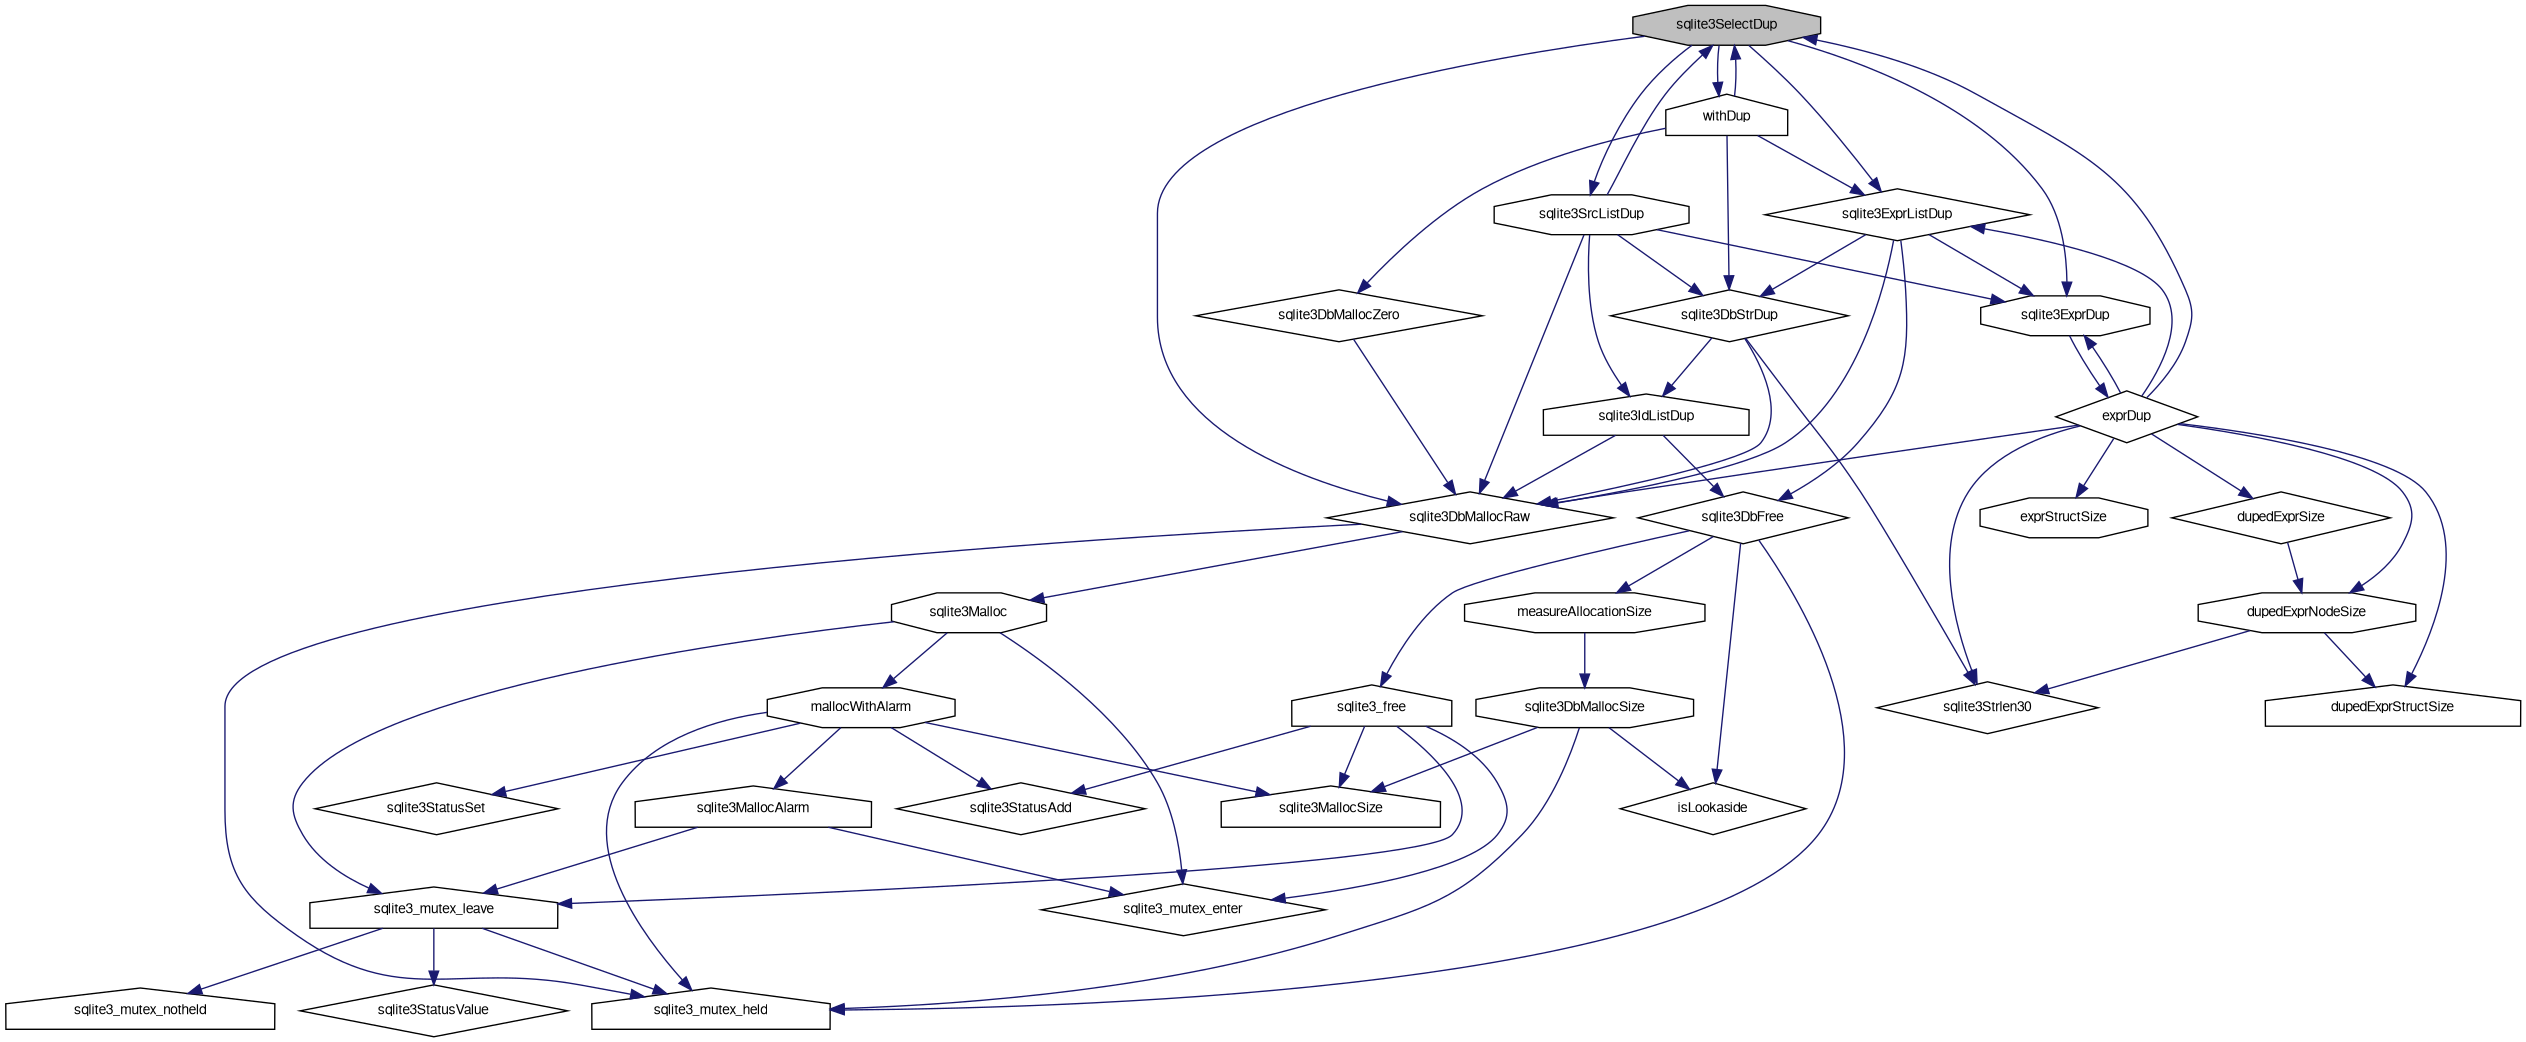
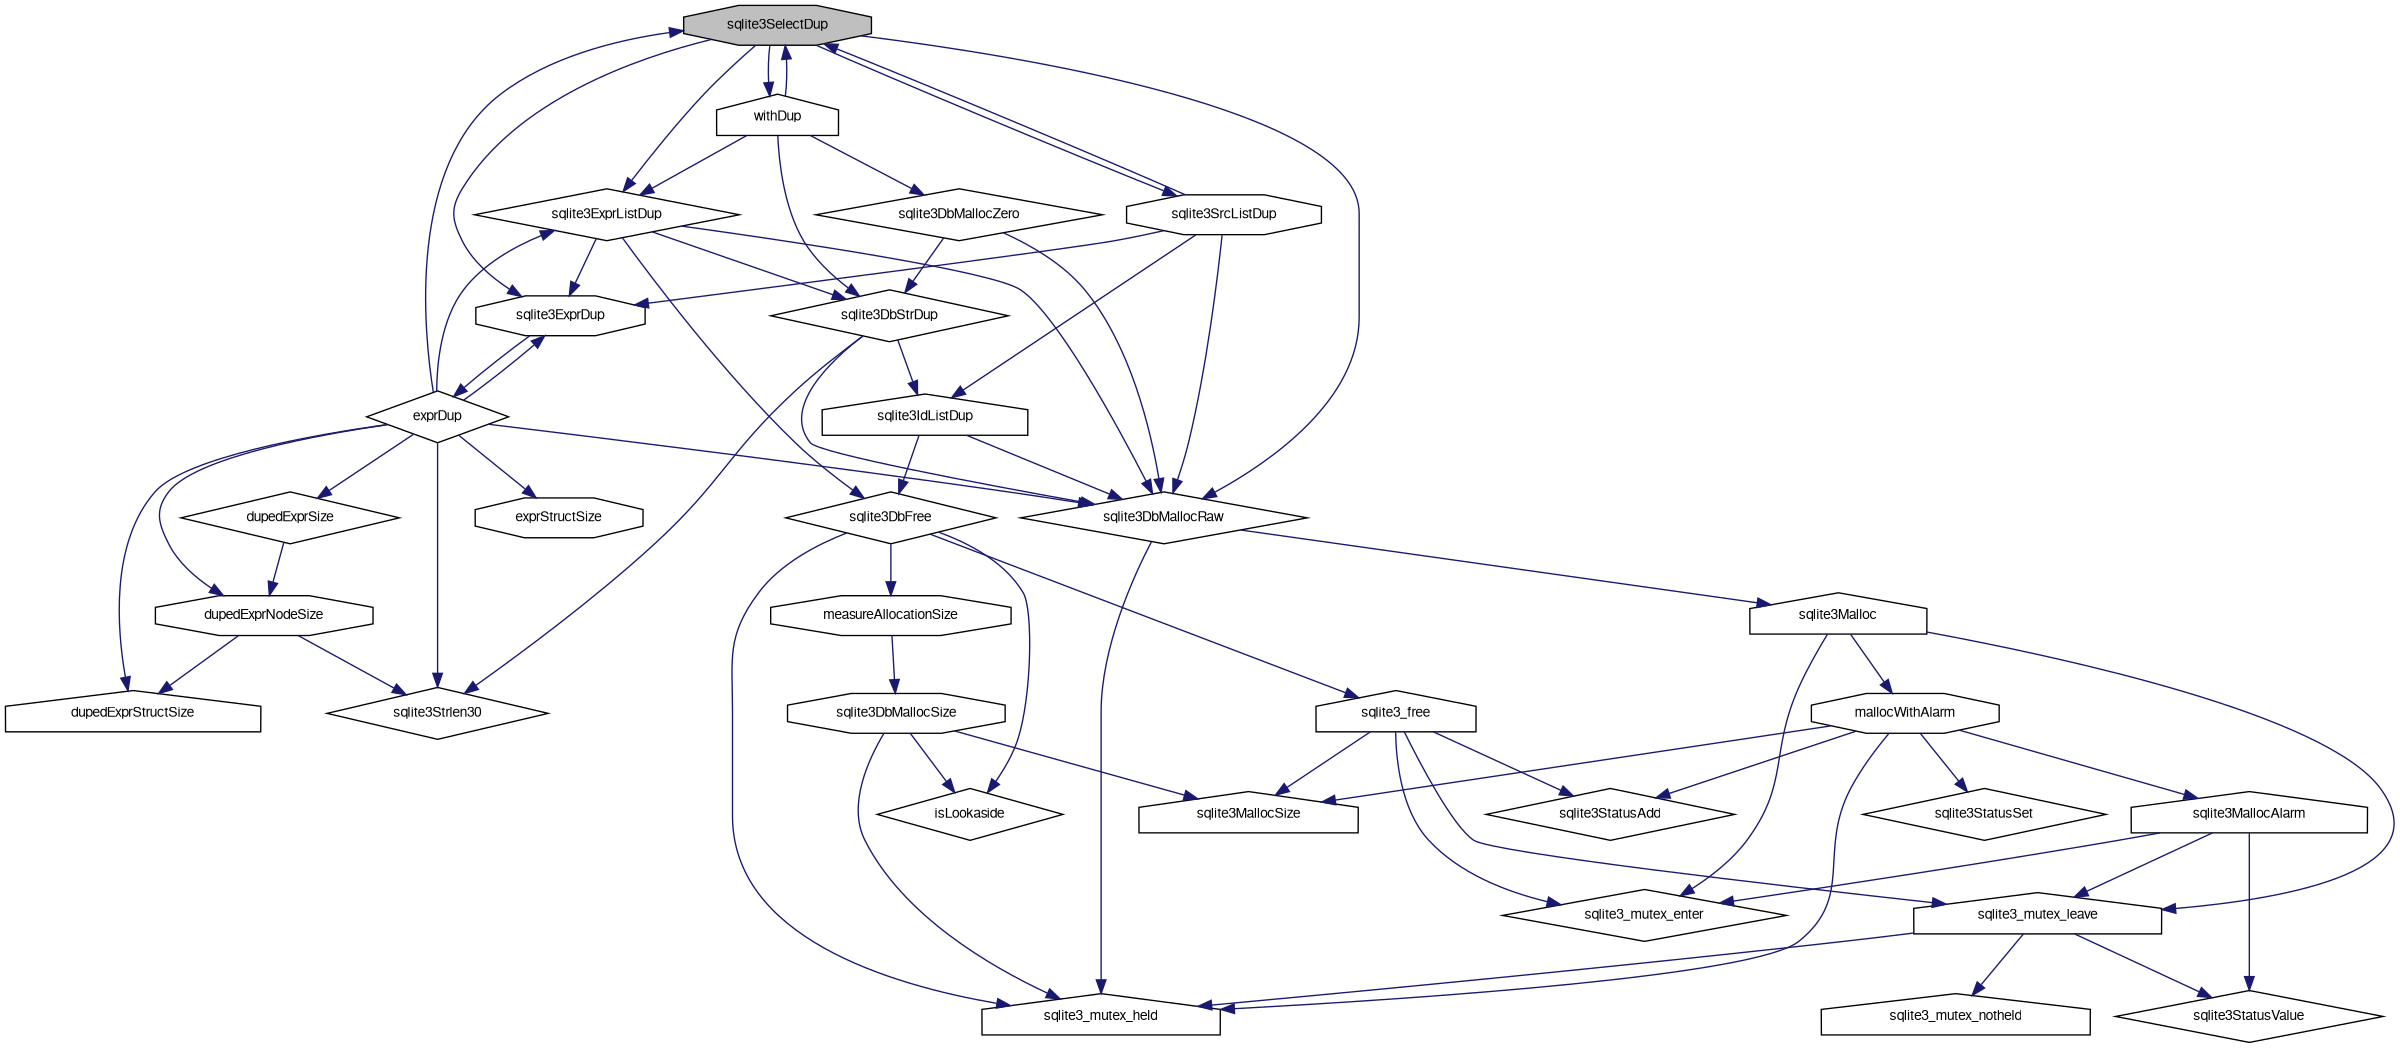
(1654, 261) -> (931, 256)
(969, 613) -> (1838, 616)
none -> (2249, 908)
